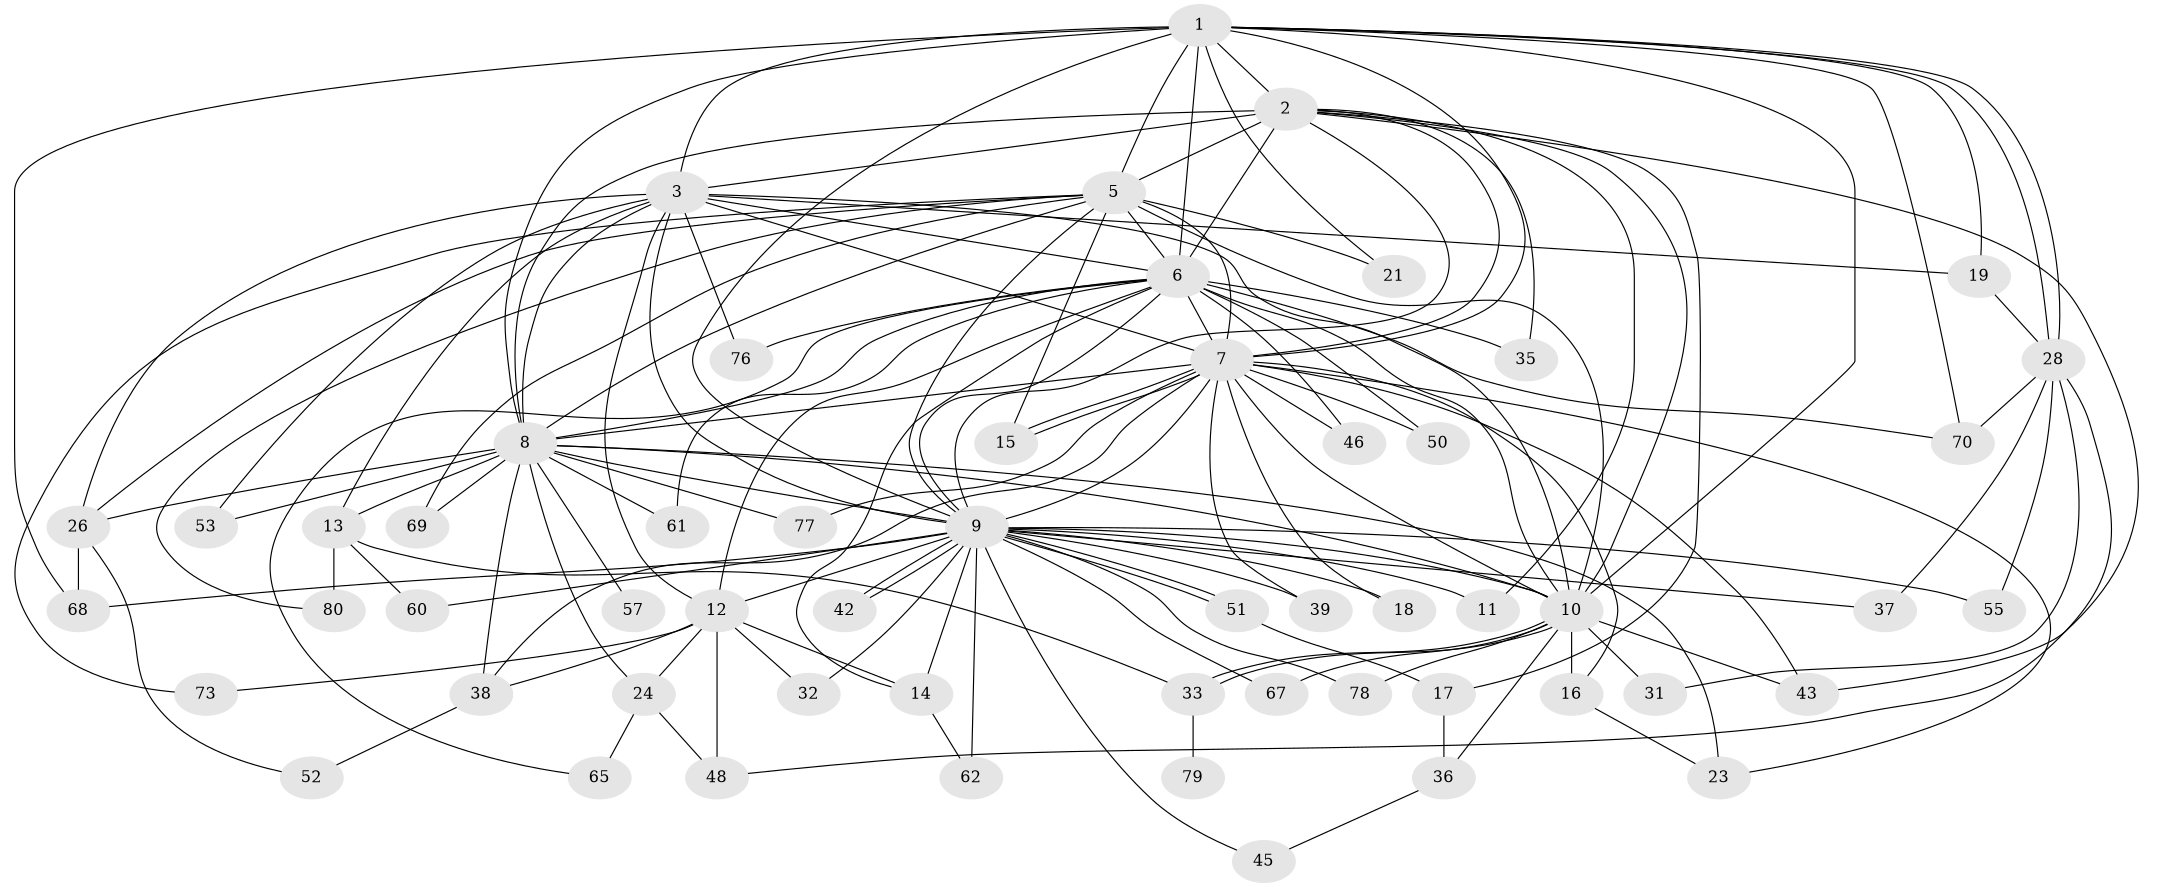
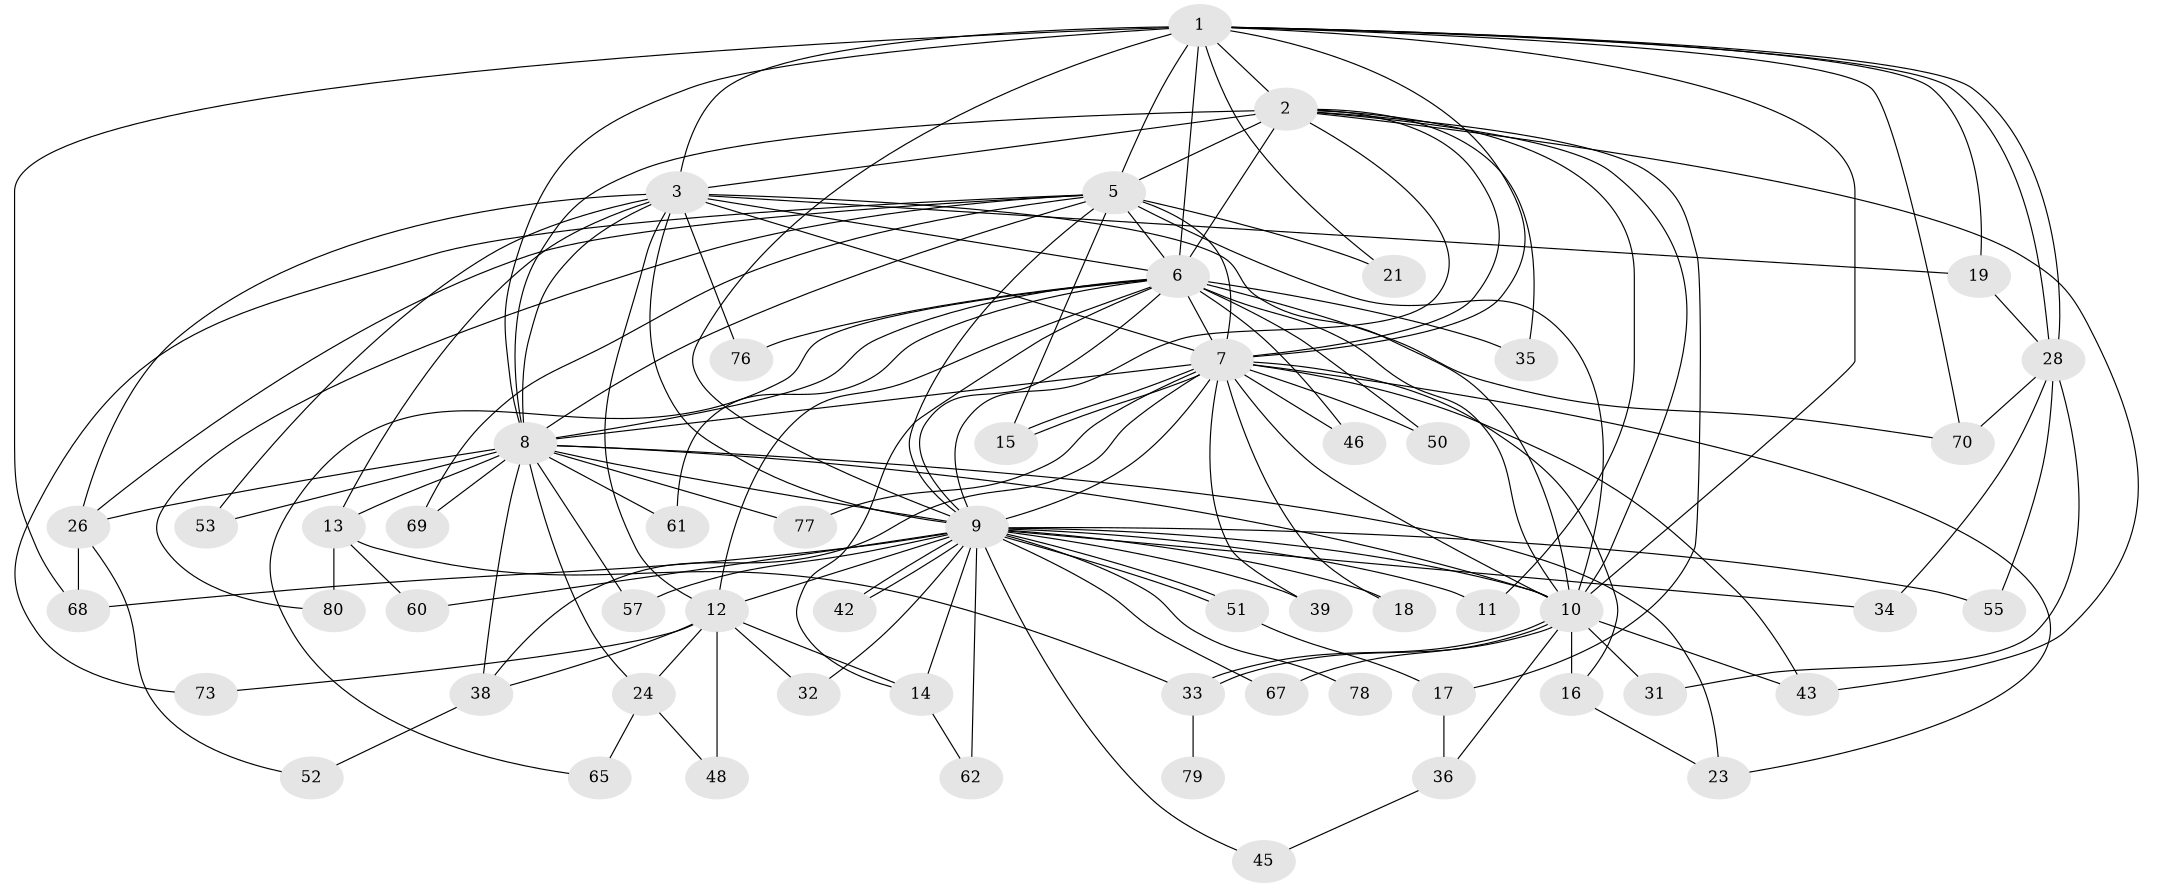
none -> (802, 562)
(1885, 611) -> (1885, 611)
(1449, 657) -> none
(1554, 742) -> none
